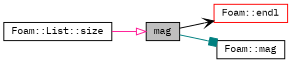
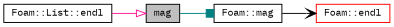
(192, 26) -> (294, 13)
(58, 32) -> (58, 13)
